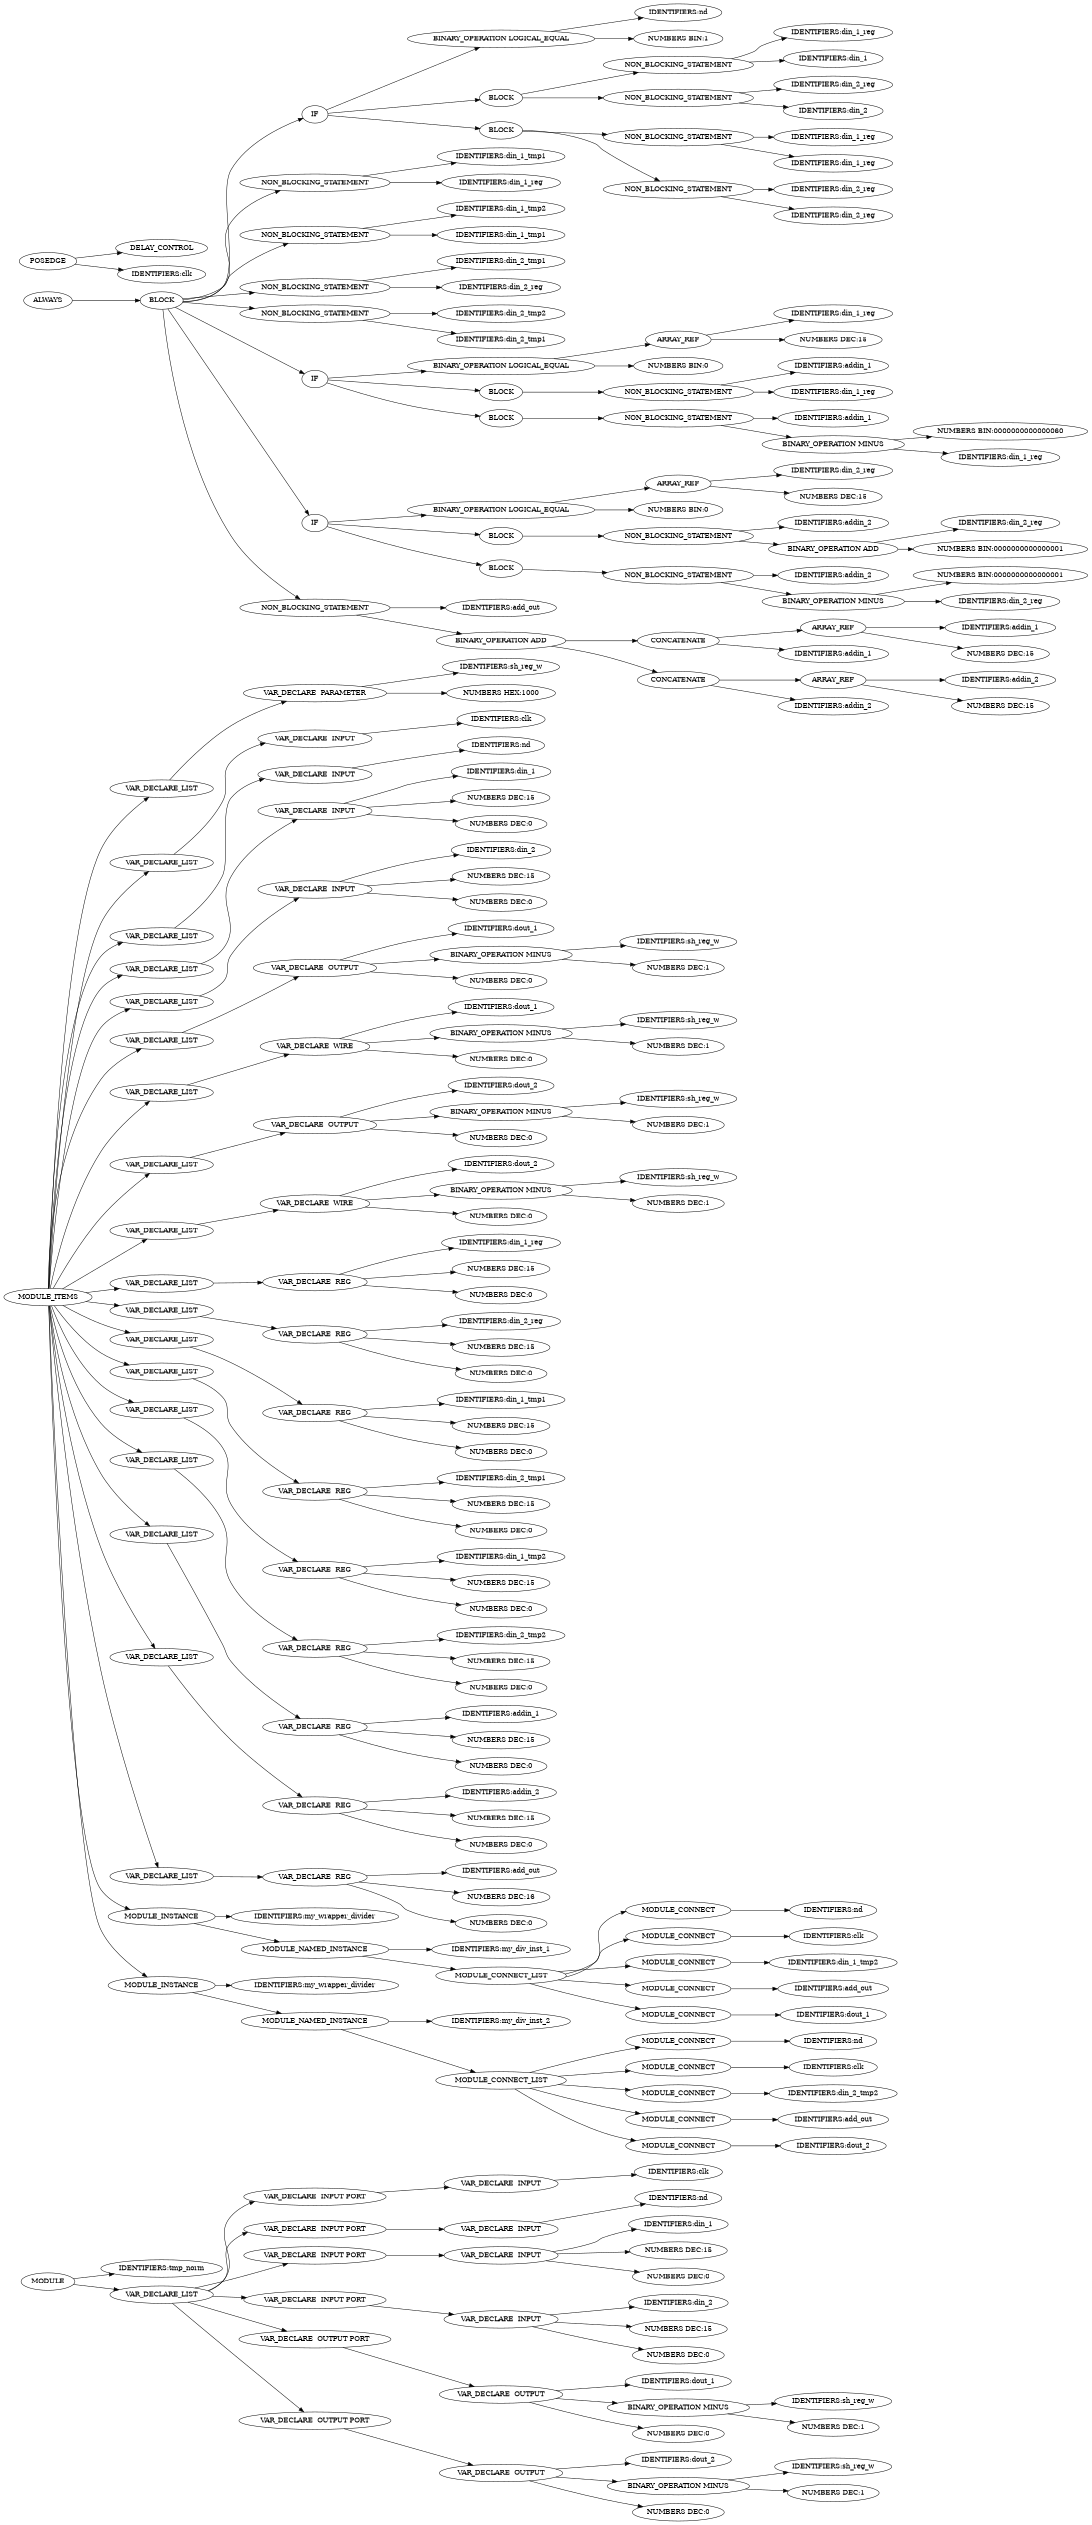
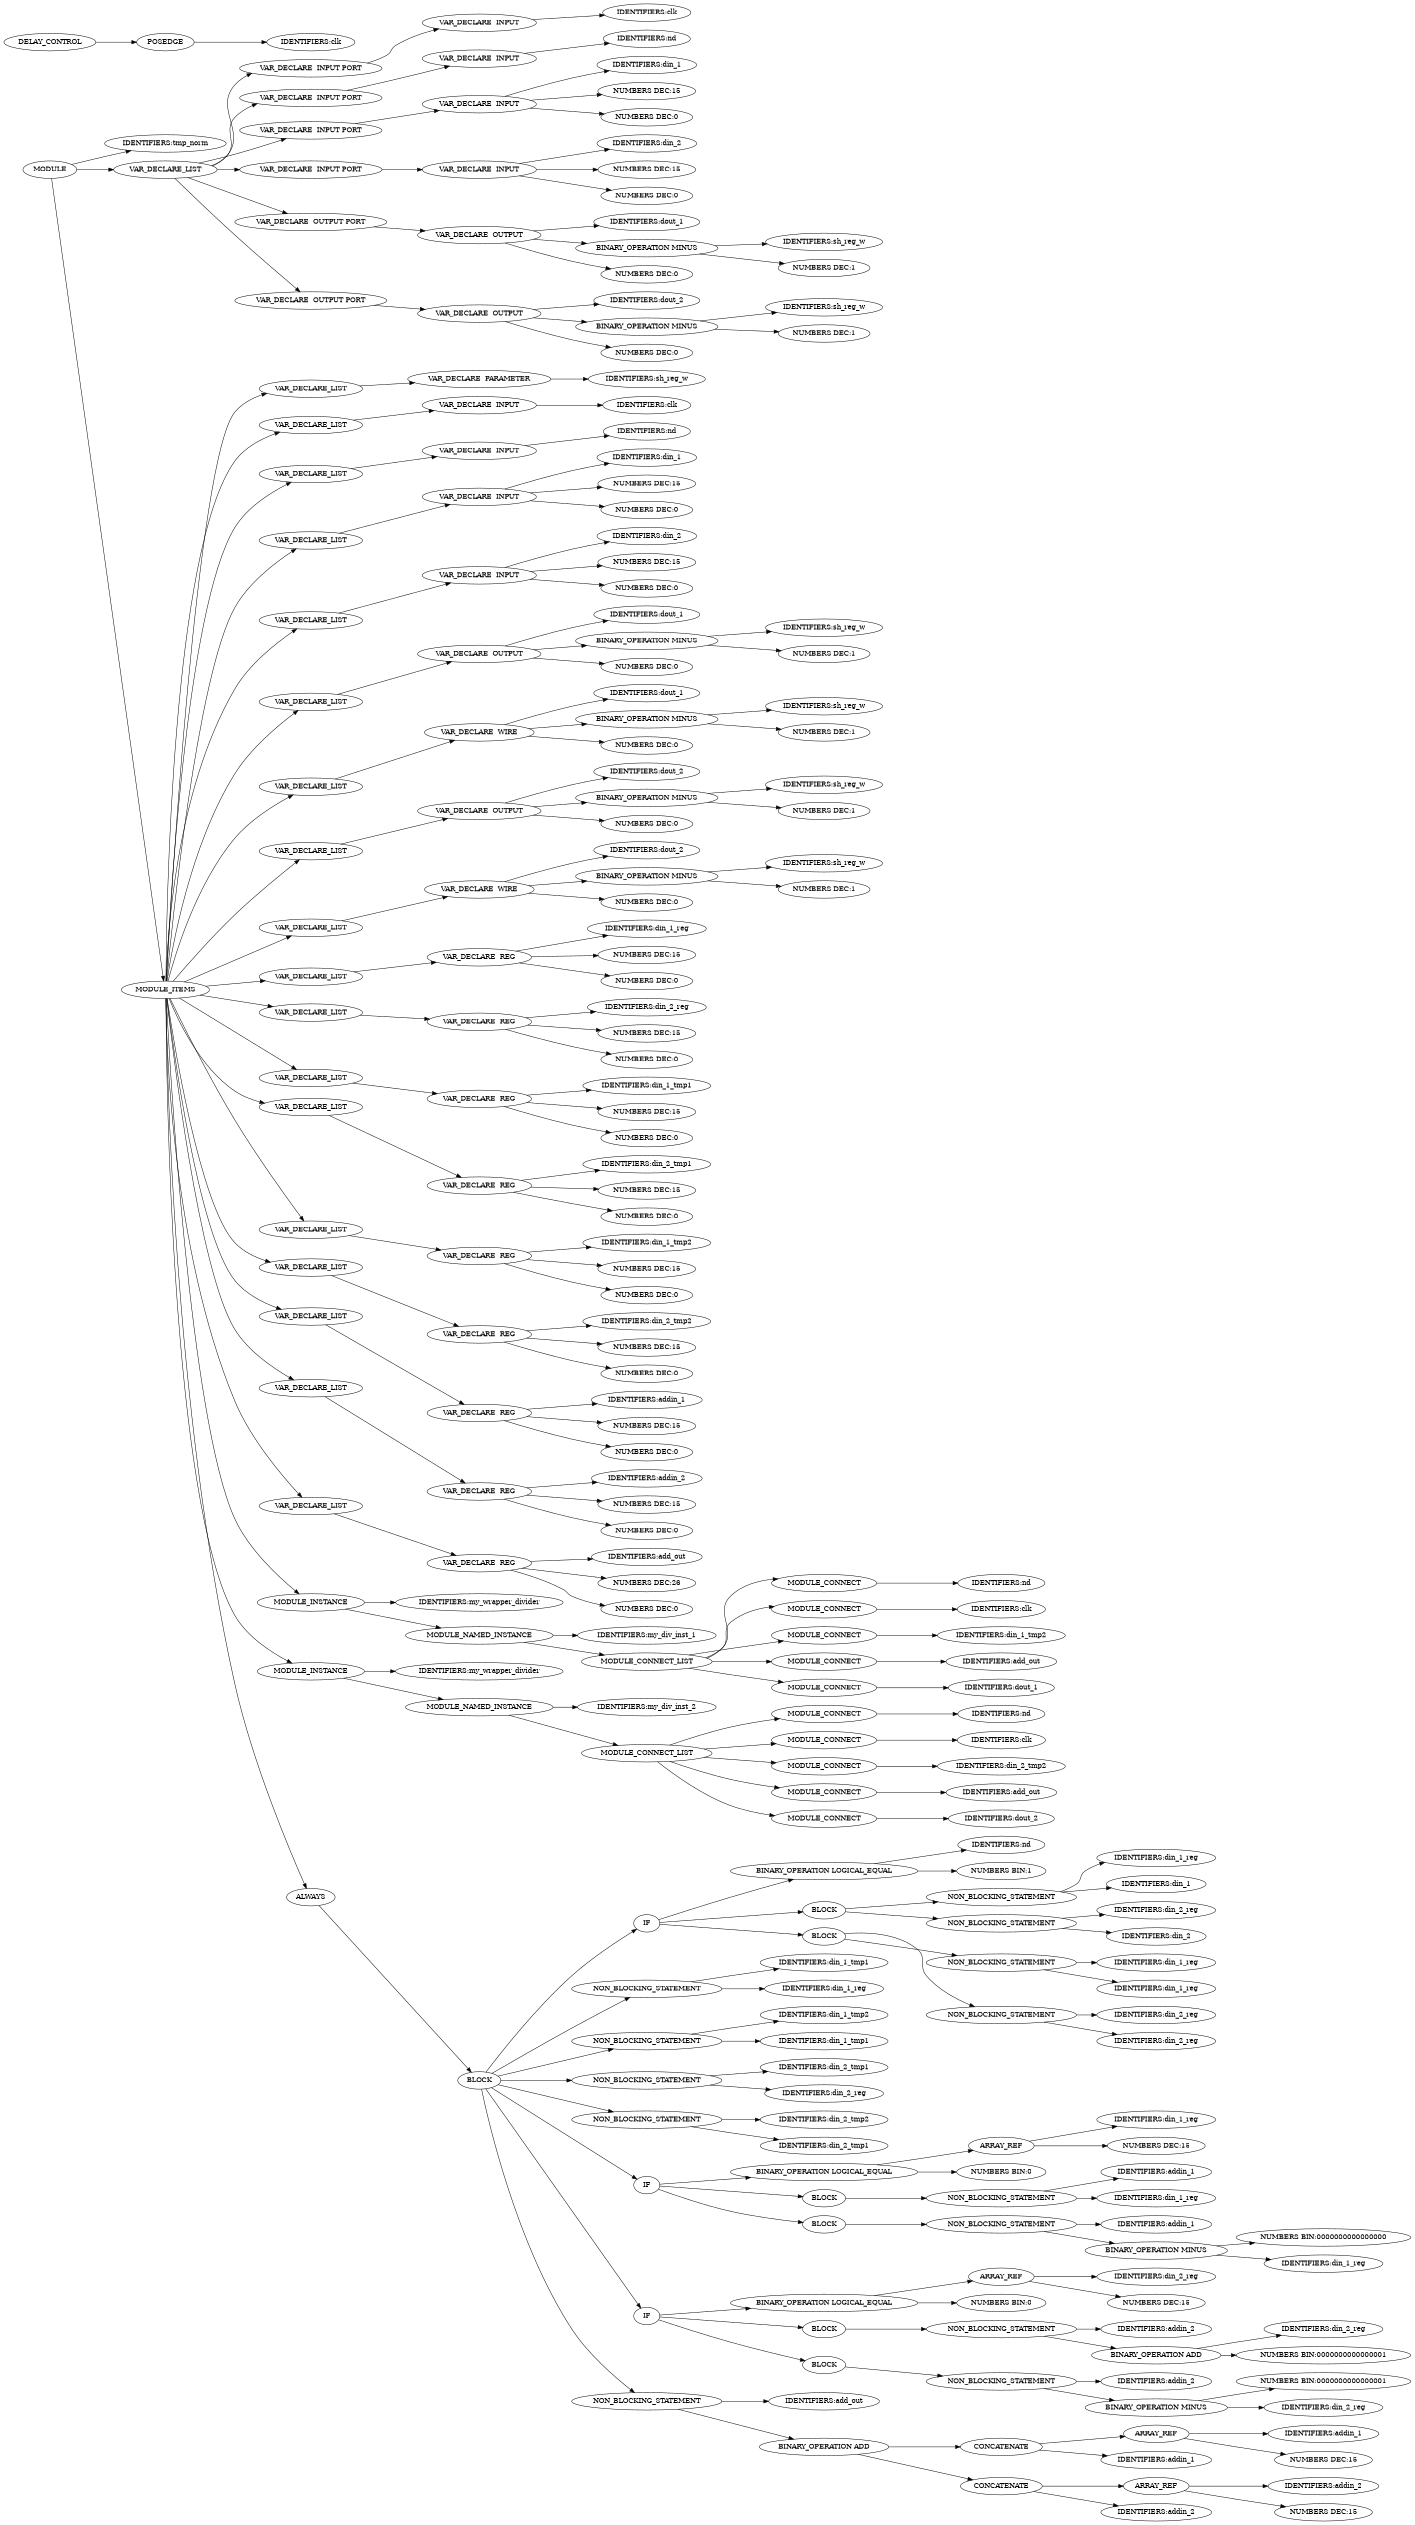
(96, 256) -> (114, 42)
(1000, 431) -> (1323, 2237)
none -> (107, 577)
(501, 693) -> none
none -> (196, 1448)
(501, 1897) -> (647, 1583)
